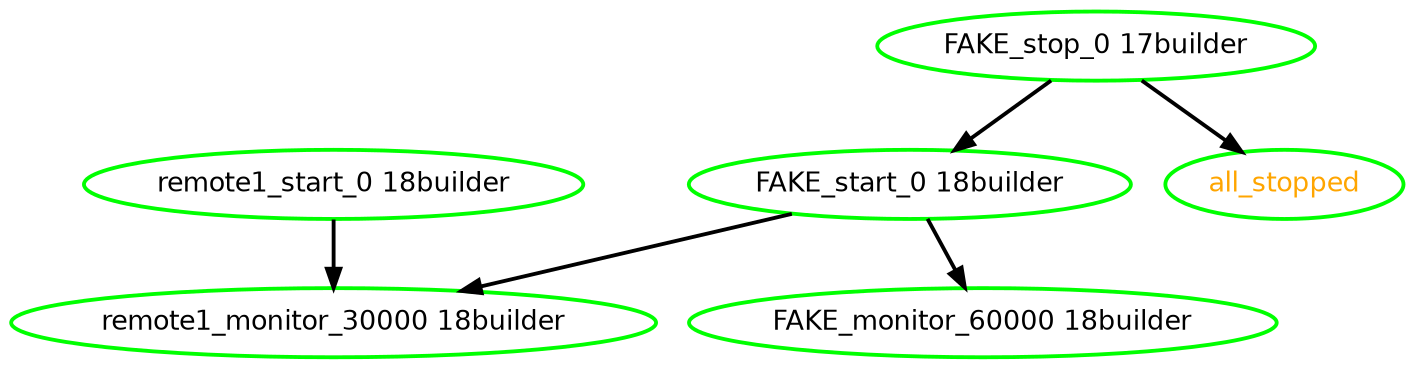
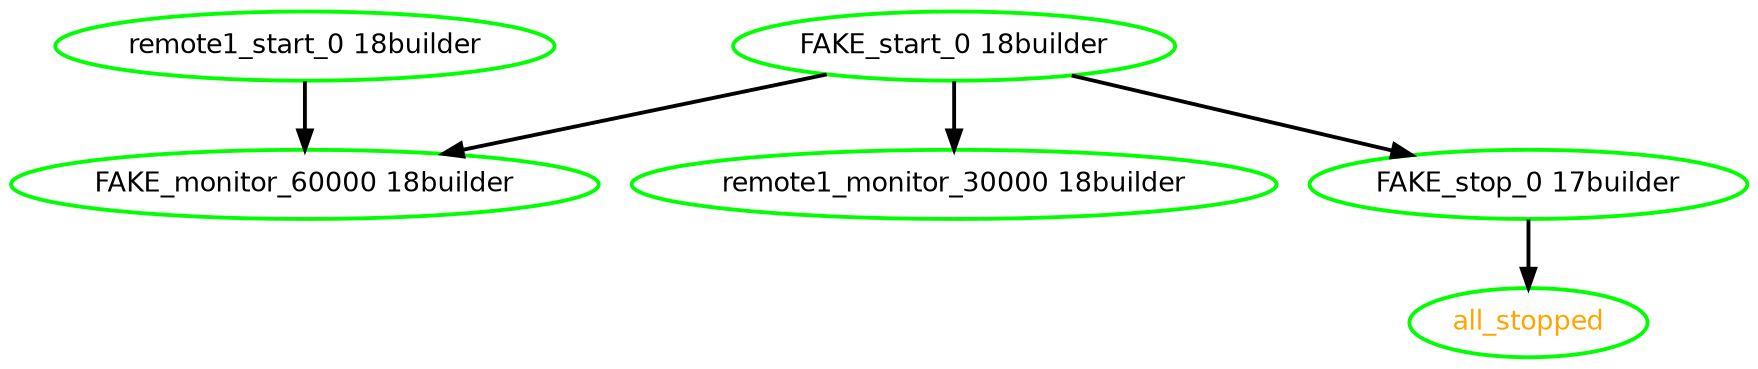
(1011, 110) -> (1232, 113)
(334, 244) -> (305, 106)
